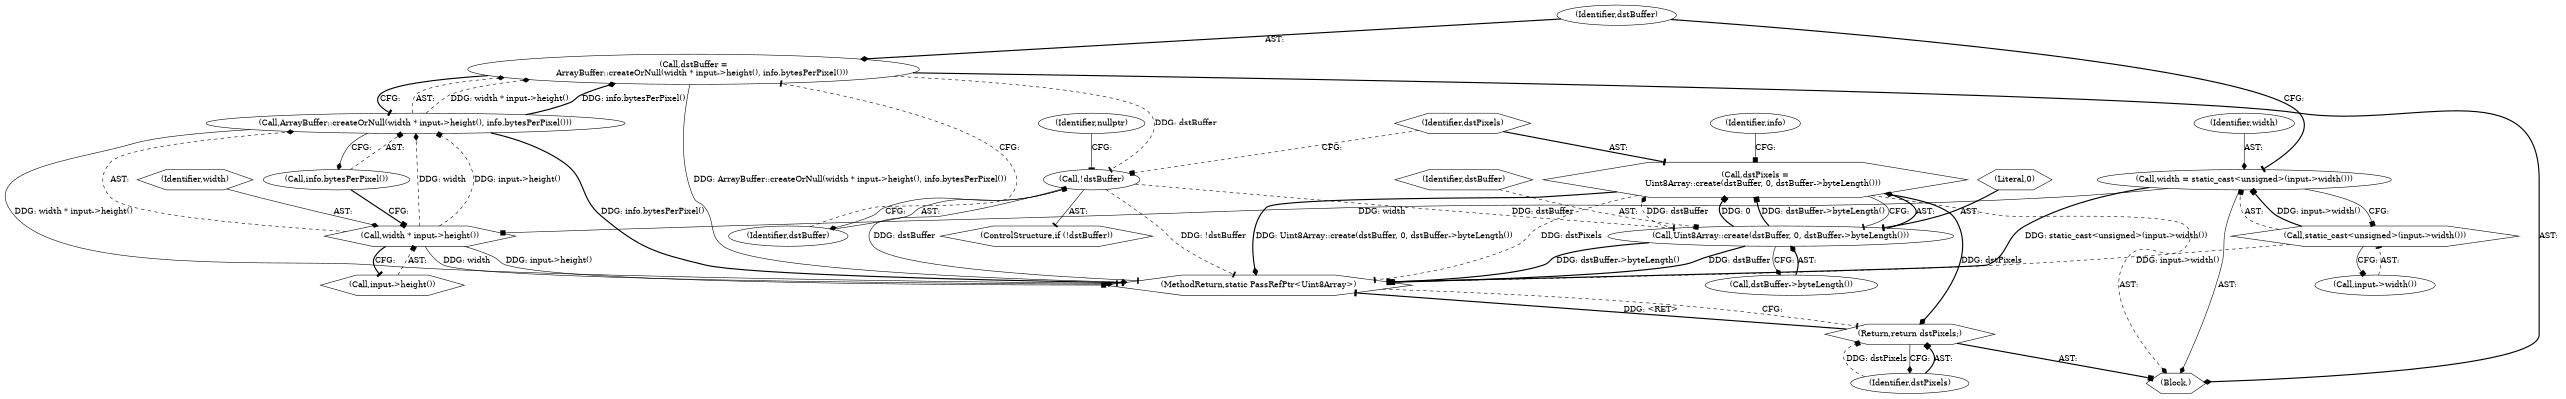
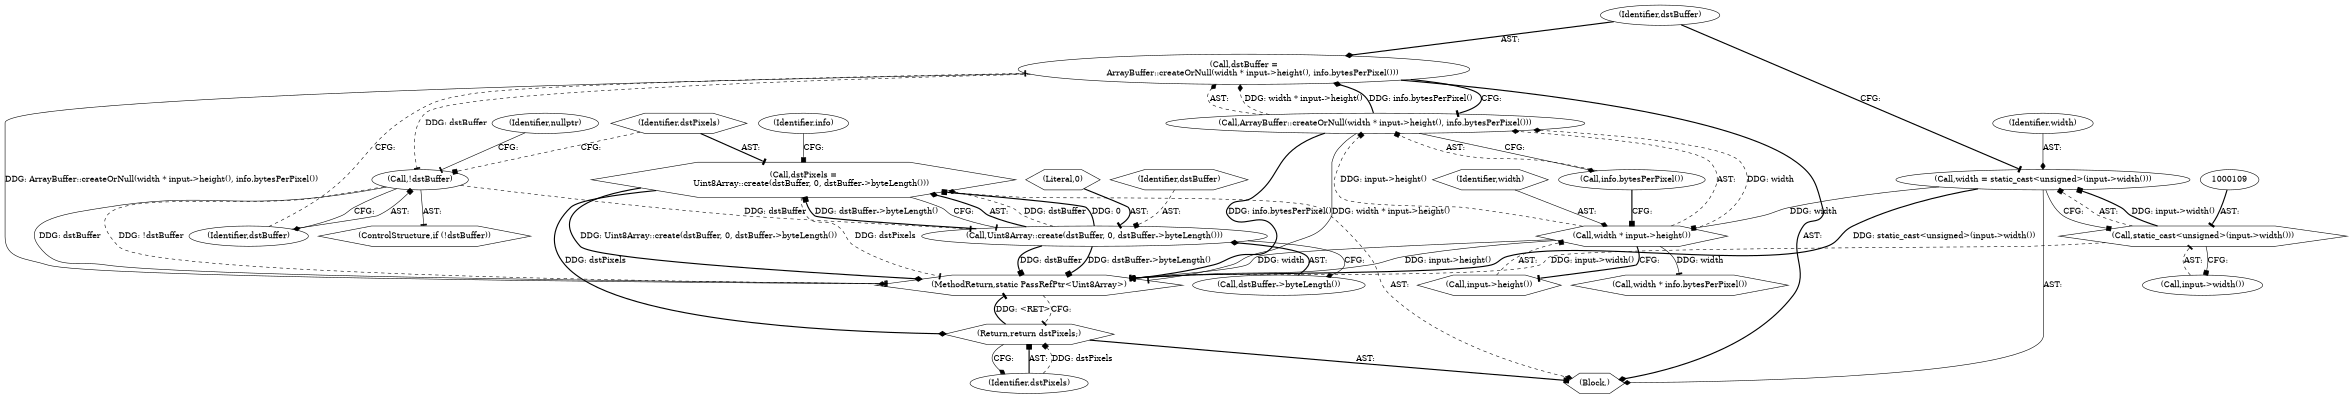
none -> (2230, 180)
none -> (1680, 285)
